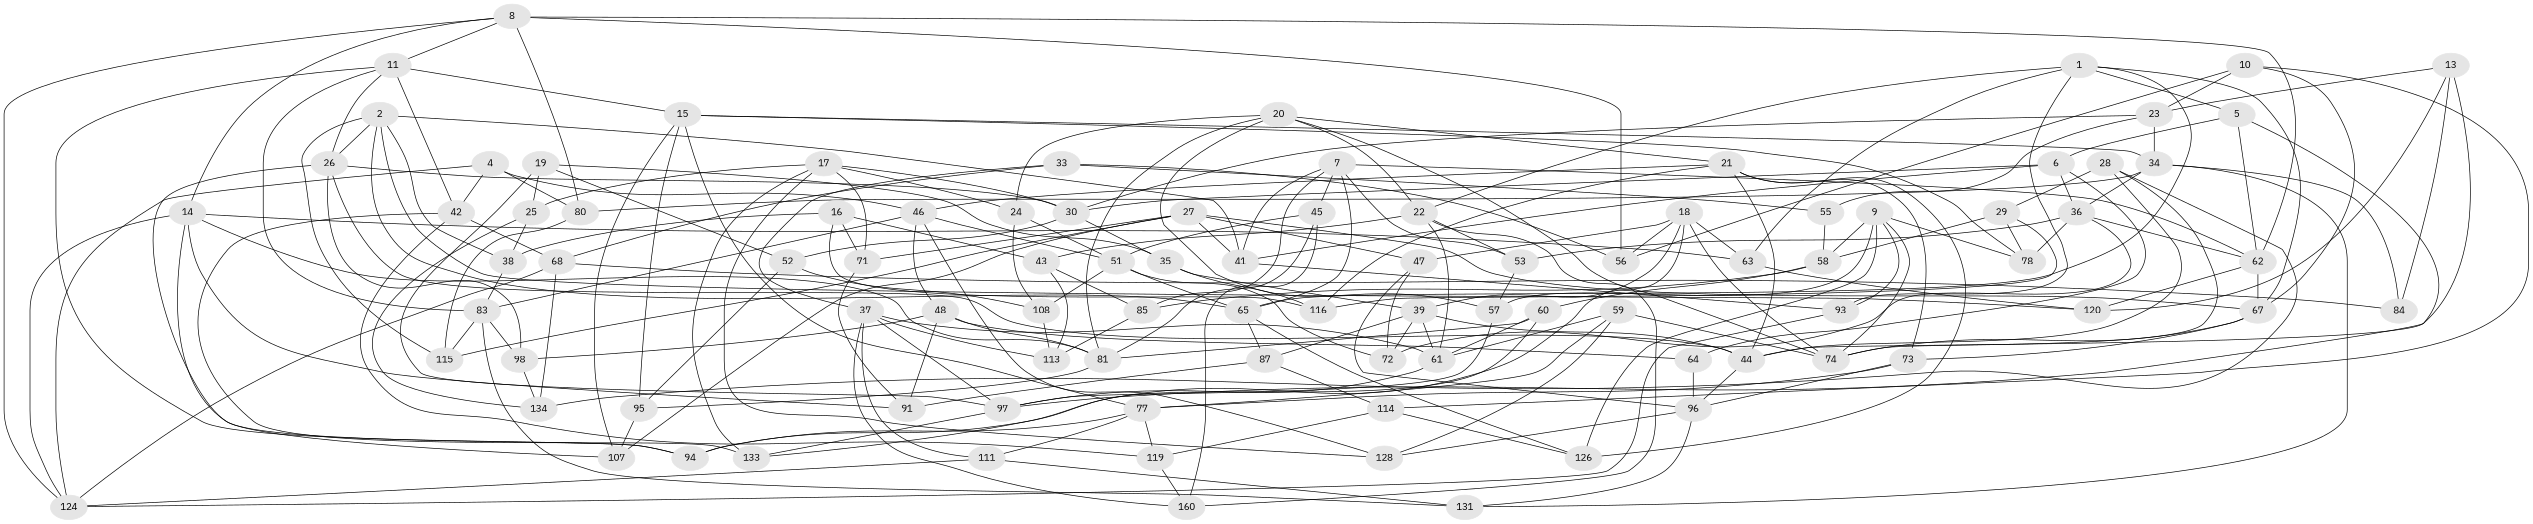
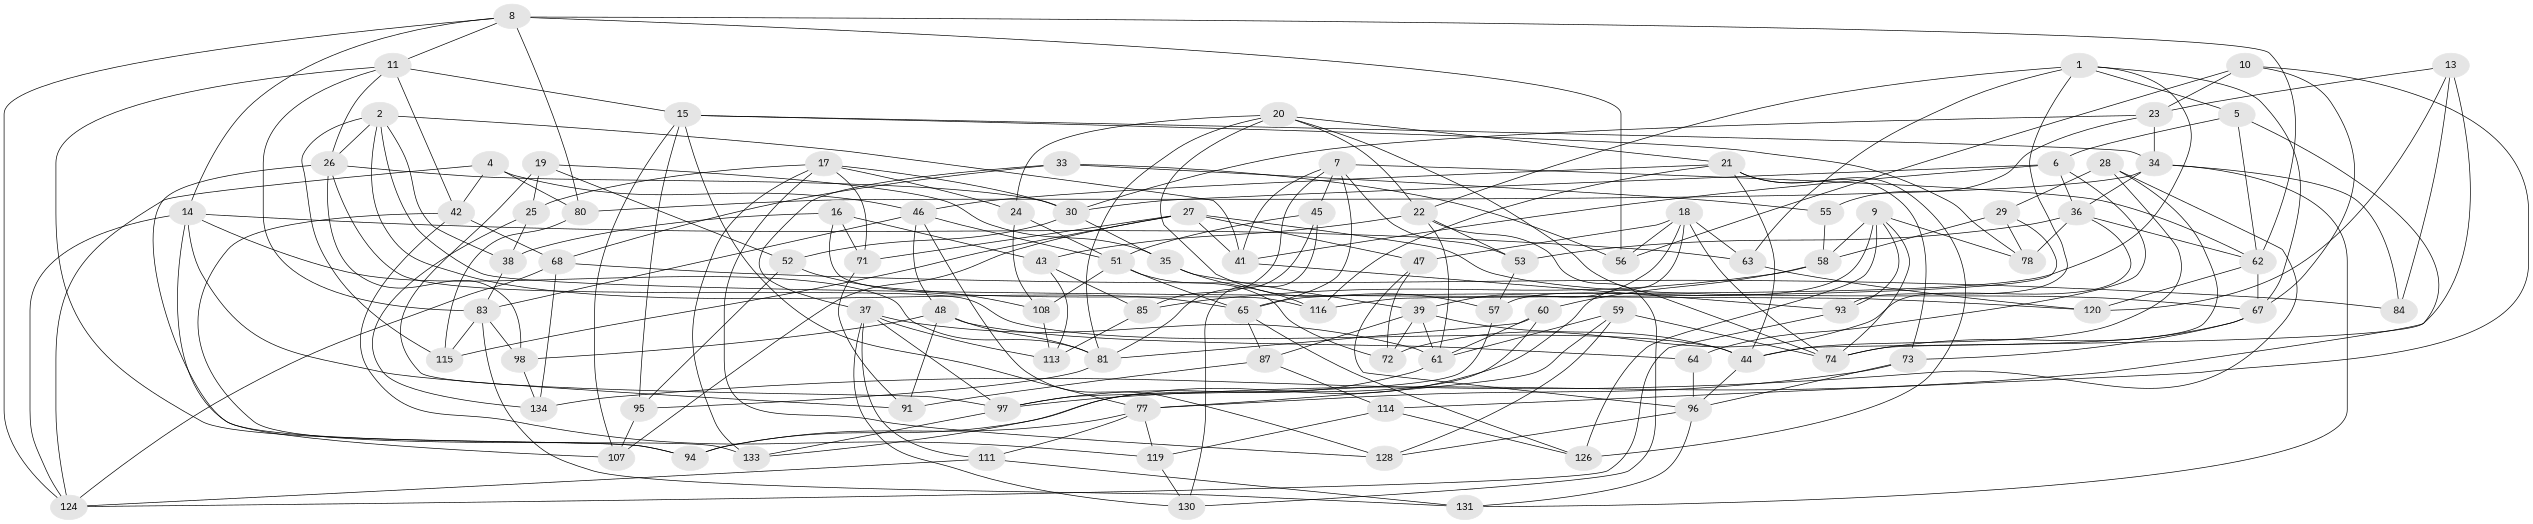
(1187, 507) -> (1187, 507)
